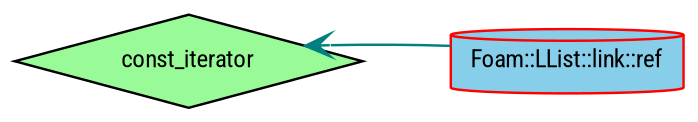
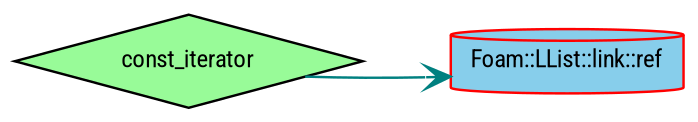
(391, 45) -> (365, 78)
